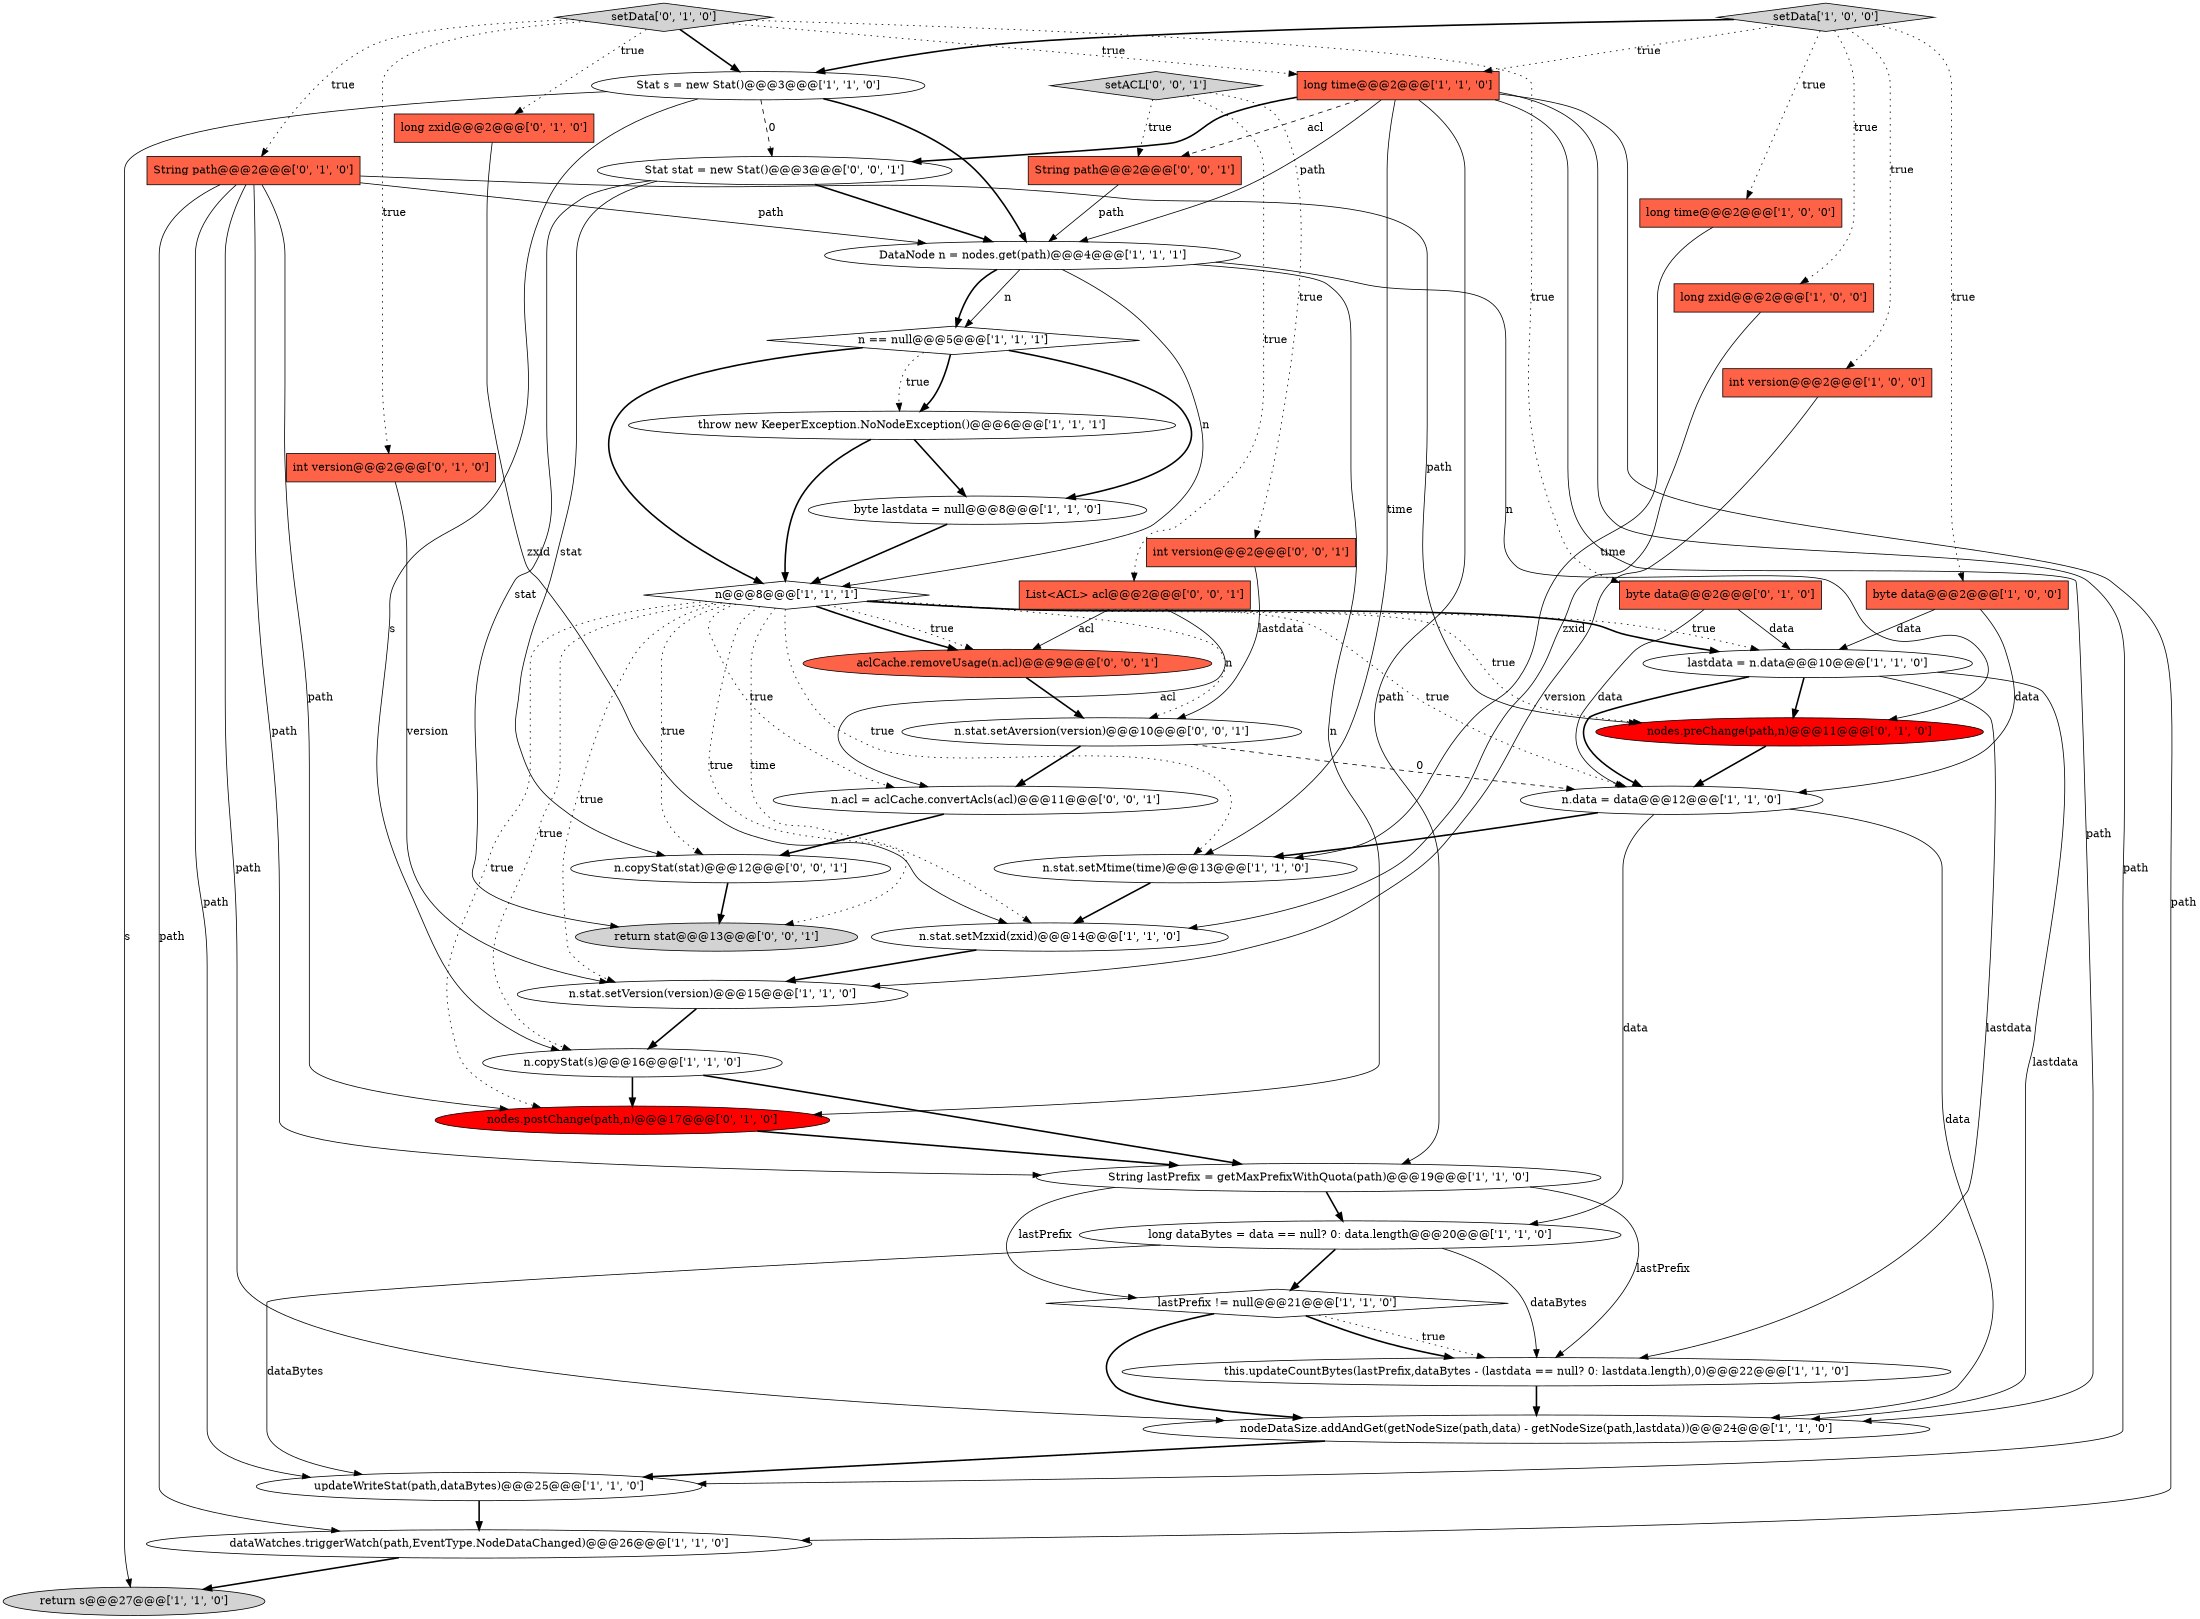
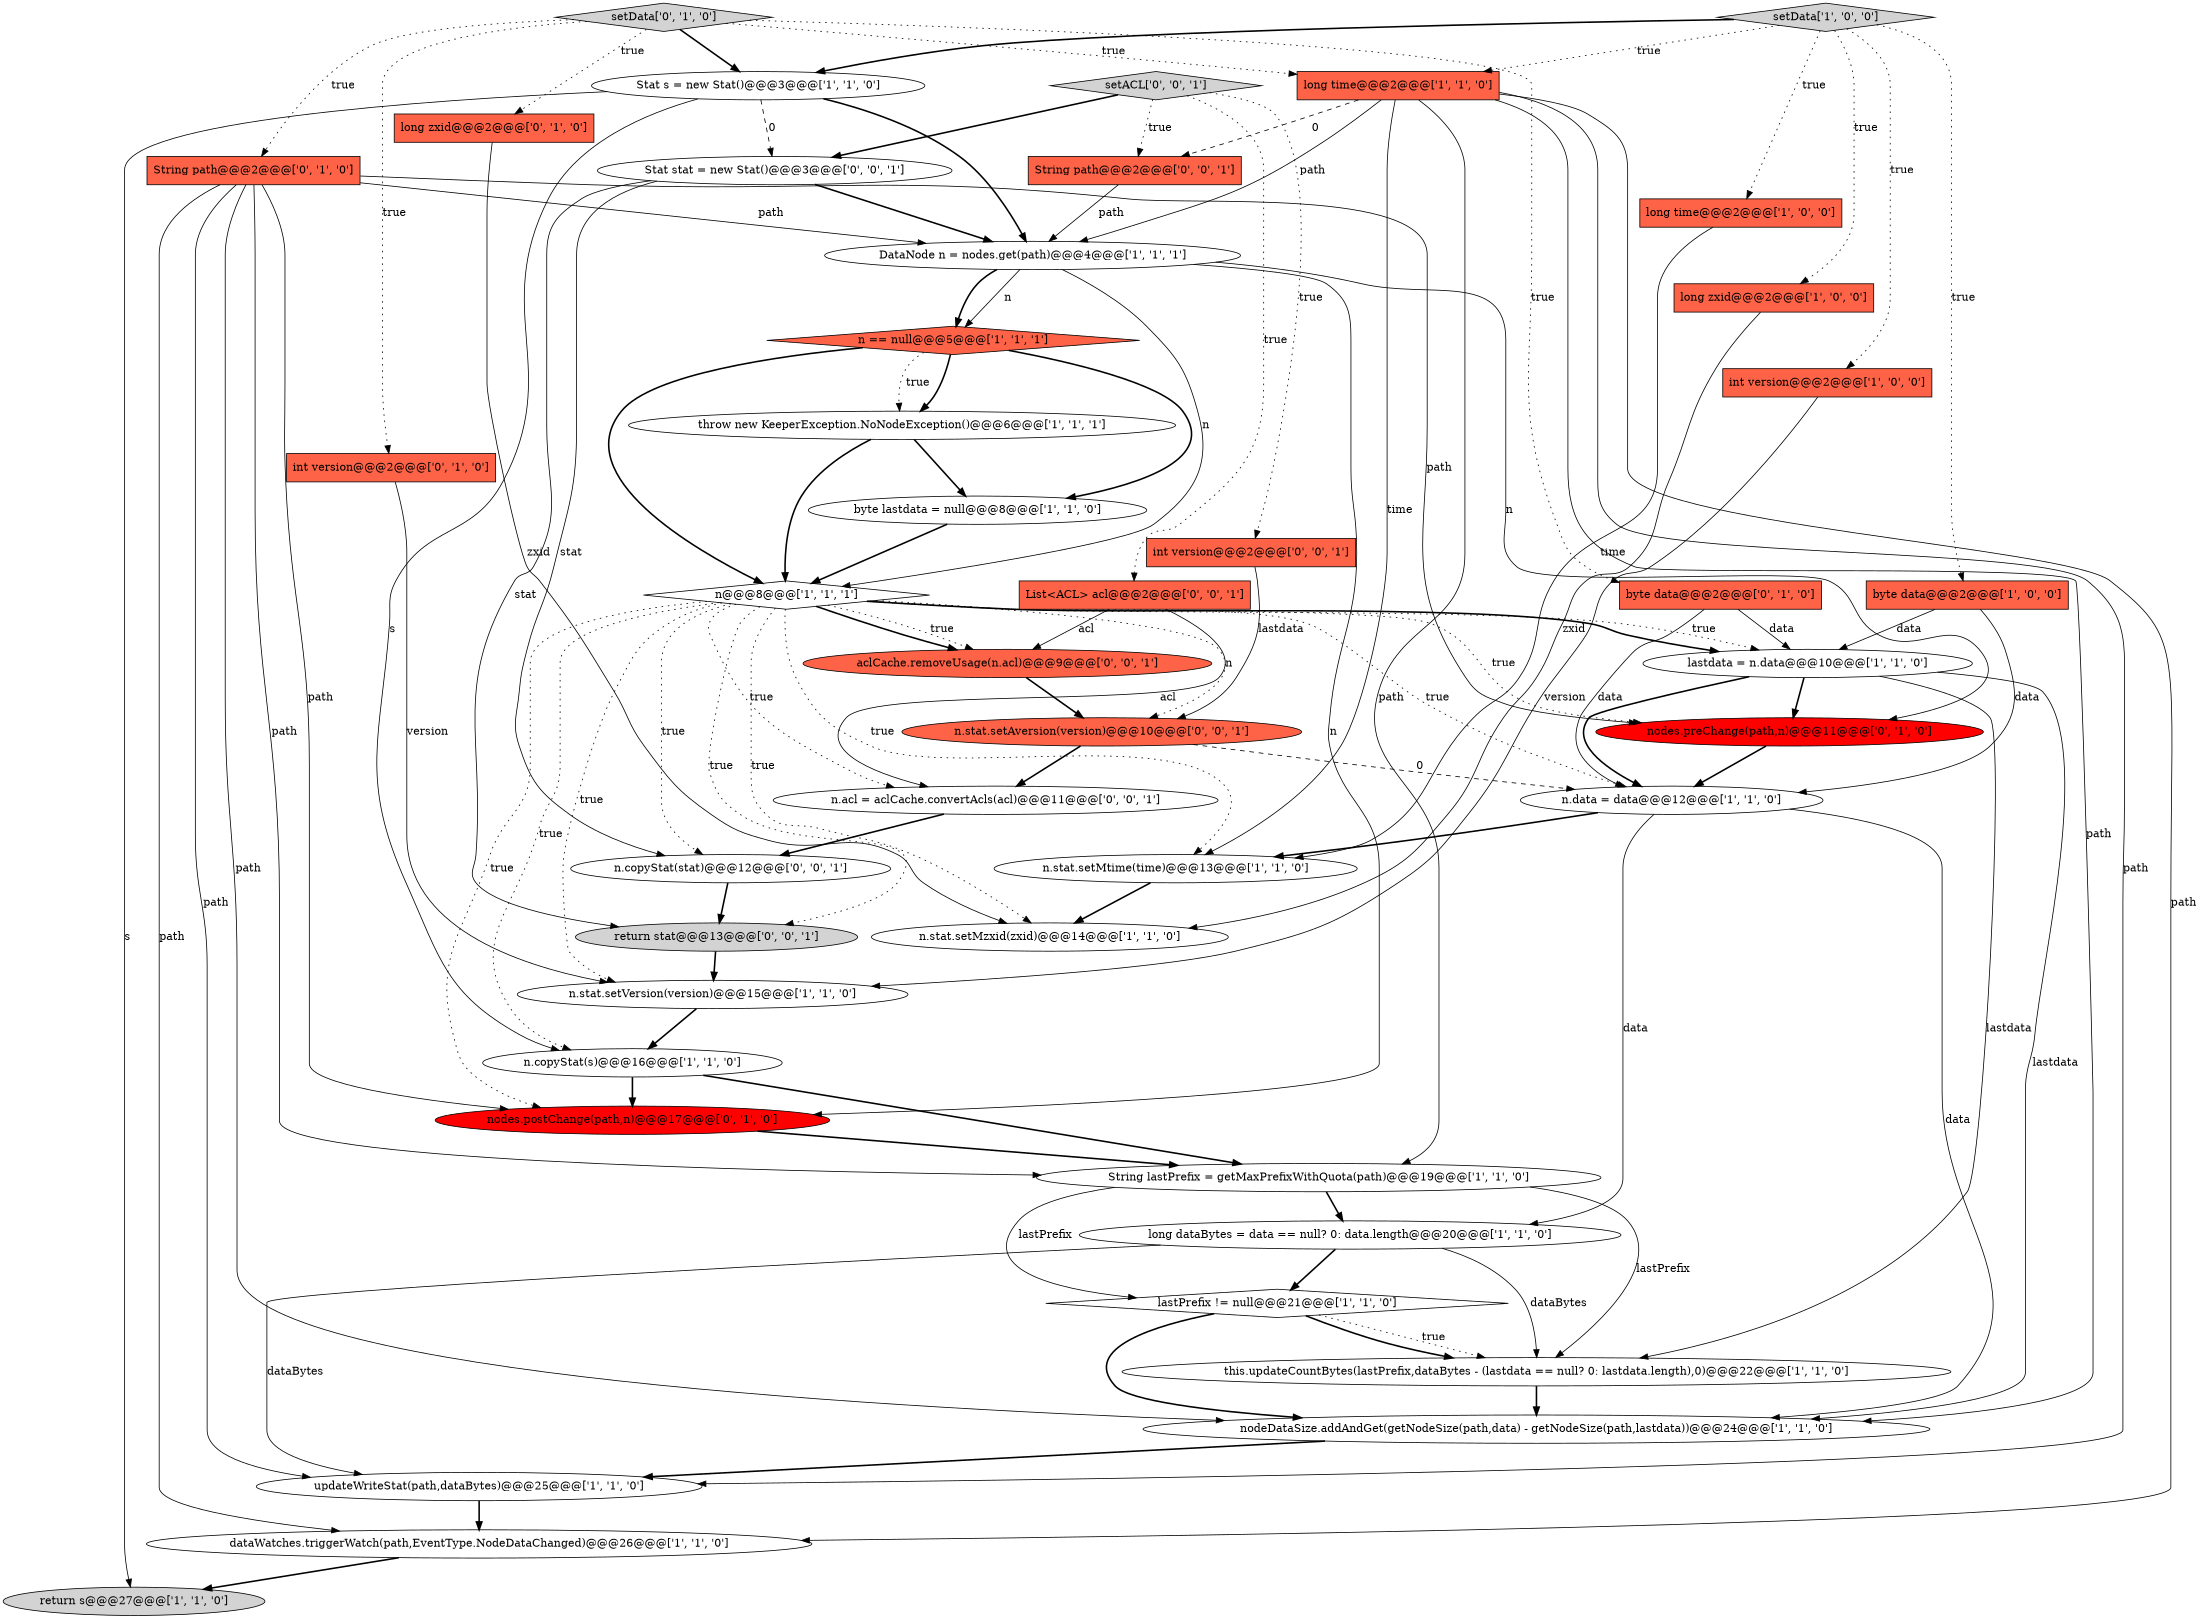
(1316, 128) -> (1316, 128)
(1114, 148) -> (979, 125)
(953, 340) -> (953, 340)
(1102, 732) -> (1102, 732)
(763, 766) -> (763, 766)
(886, 965) -> (715, 962)
